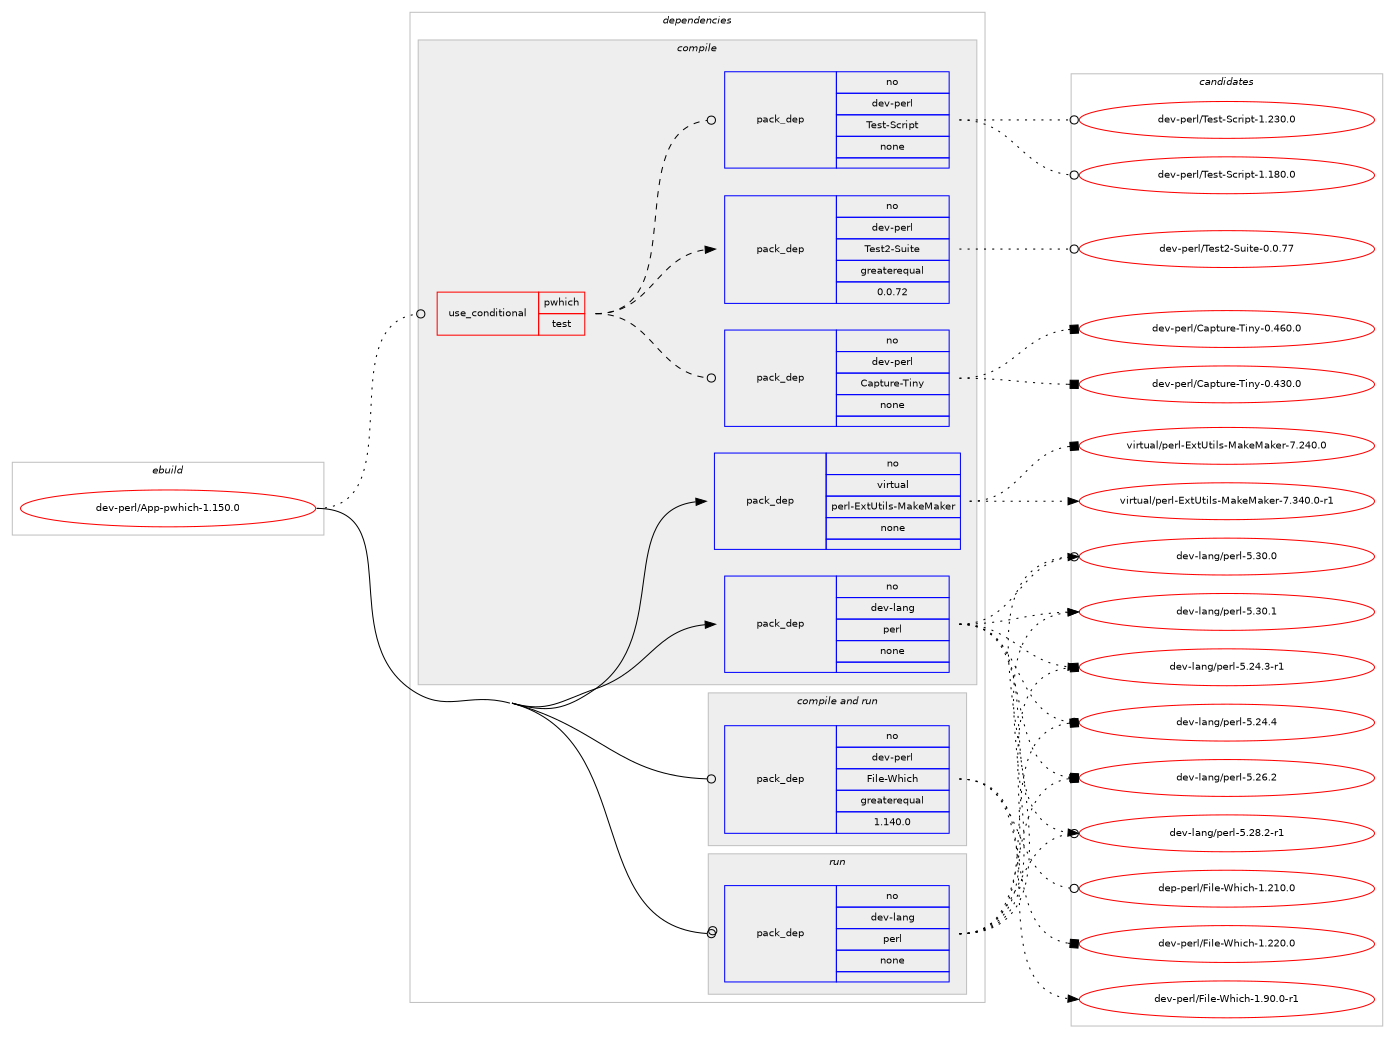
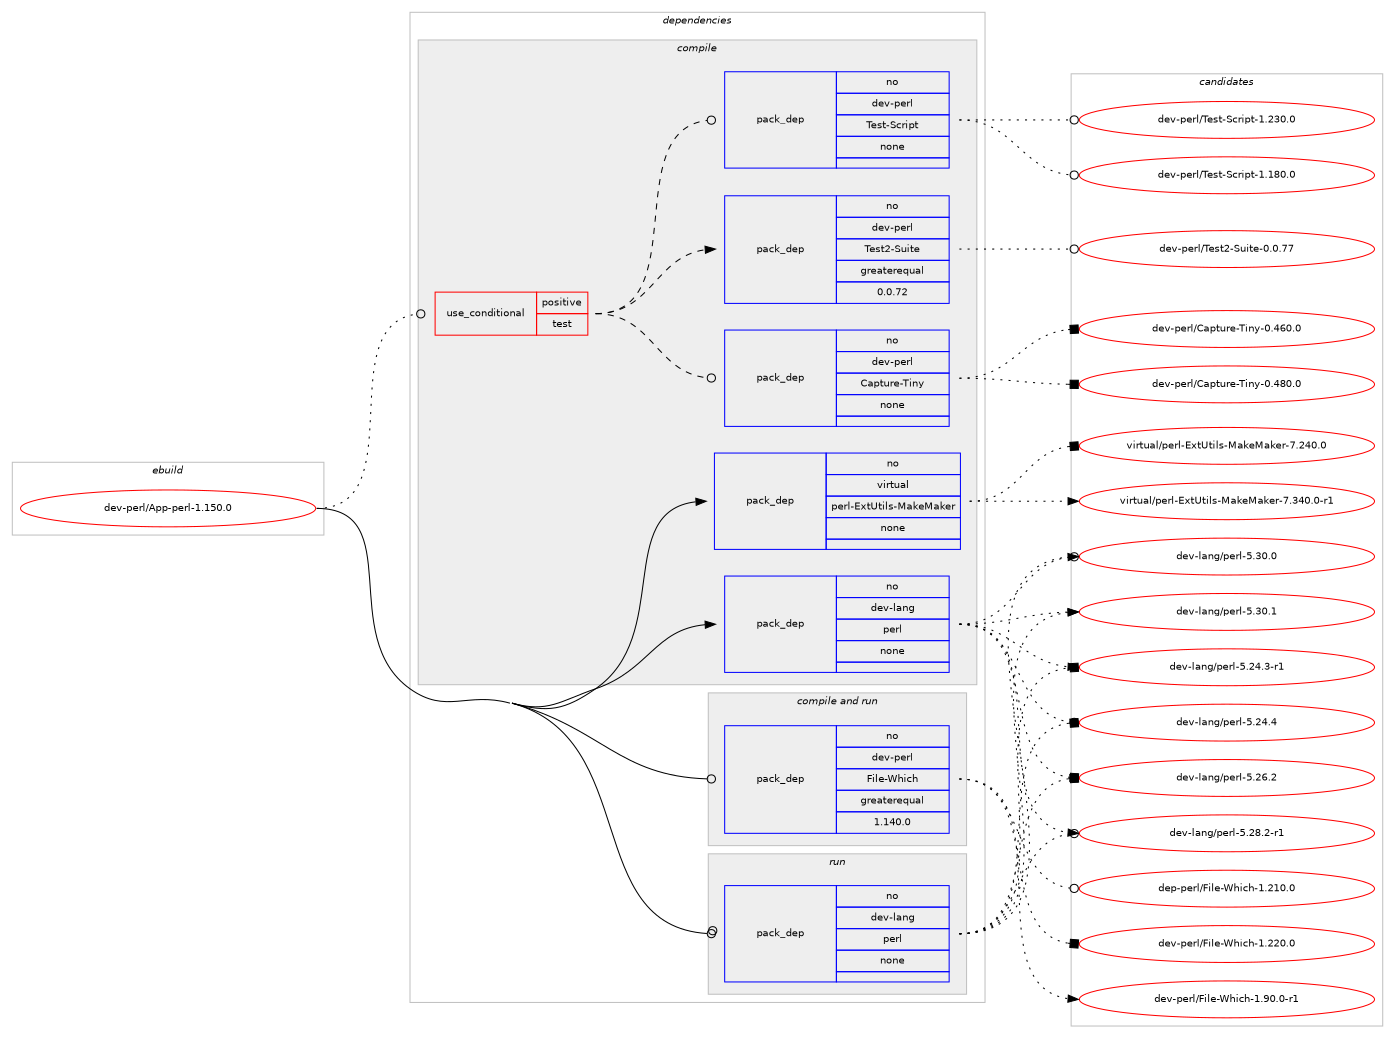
(562, 302) -> (562, 302)
(1227, 384) -> (1227, 384)
(168, 508) -> (168, 508)
